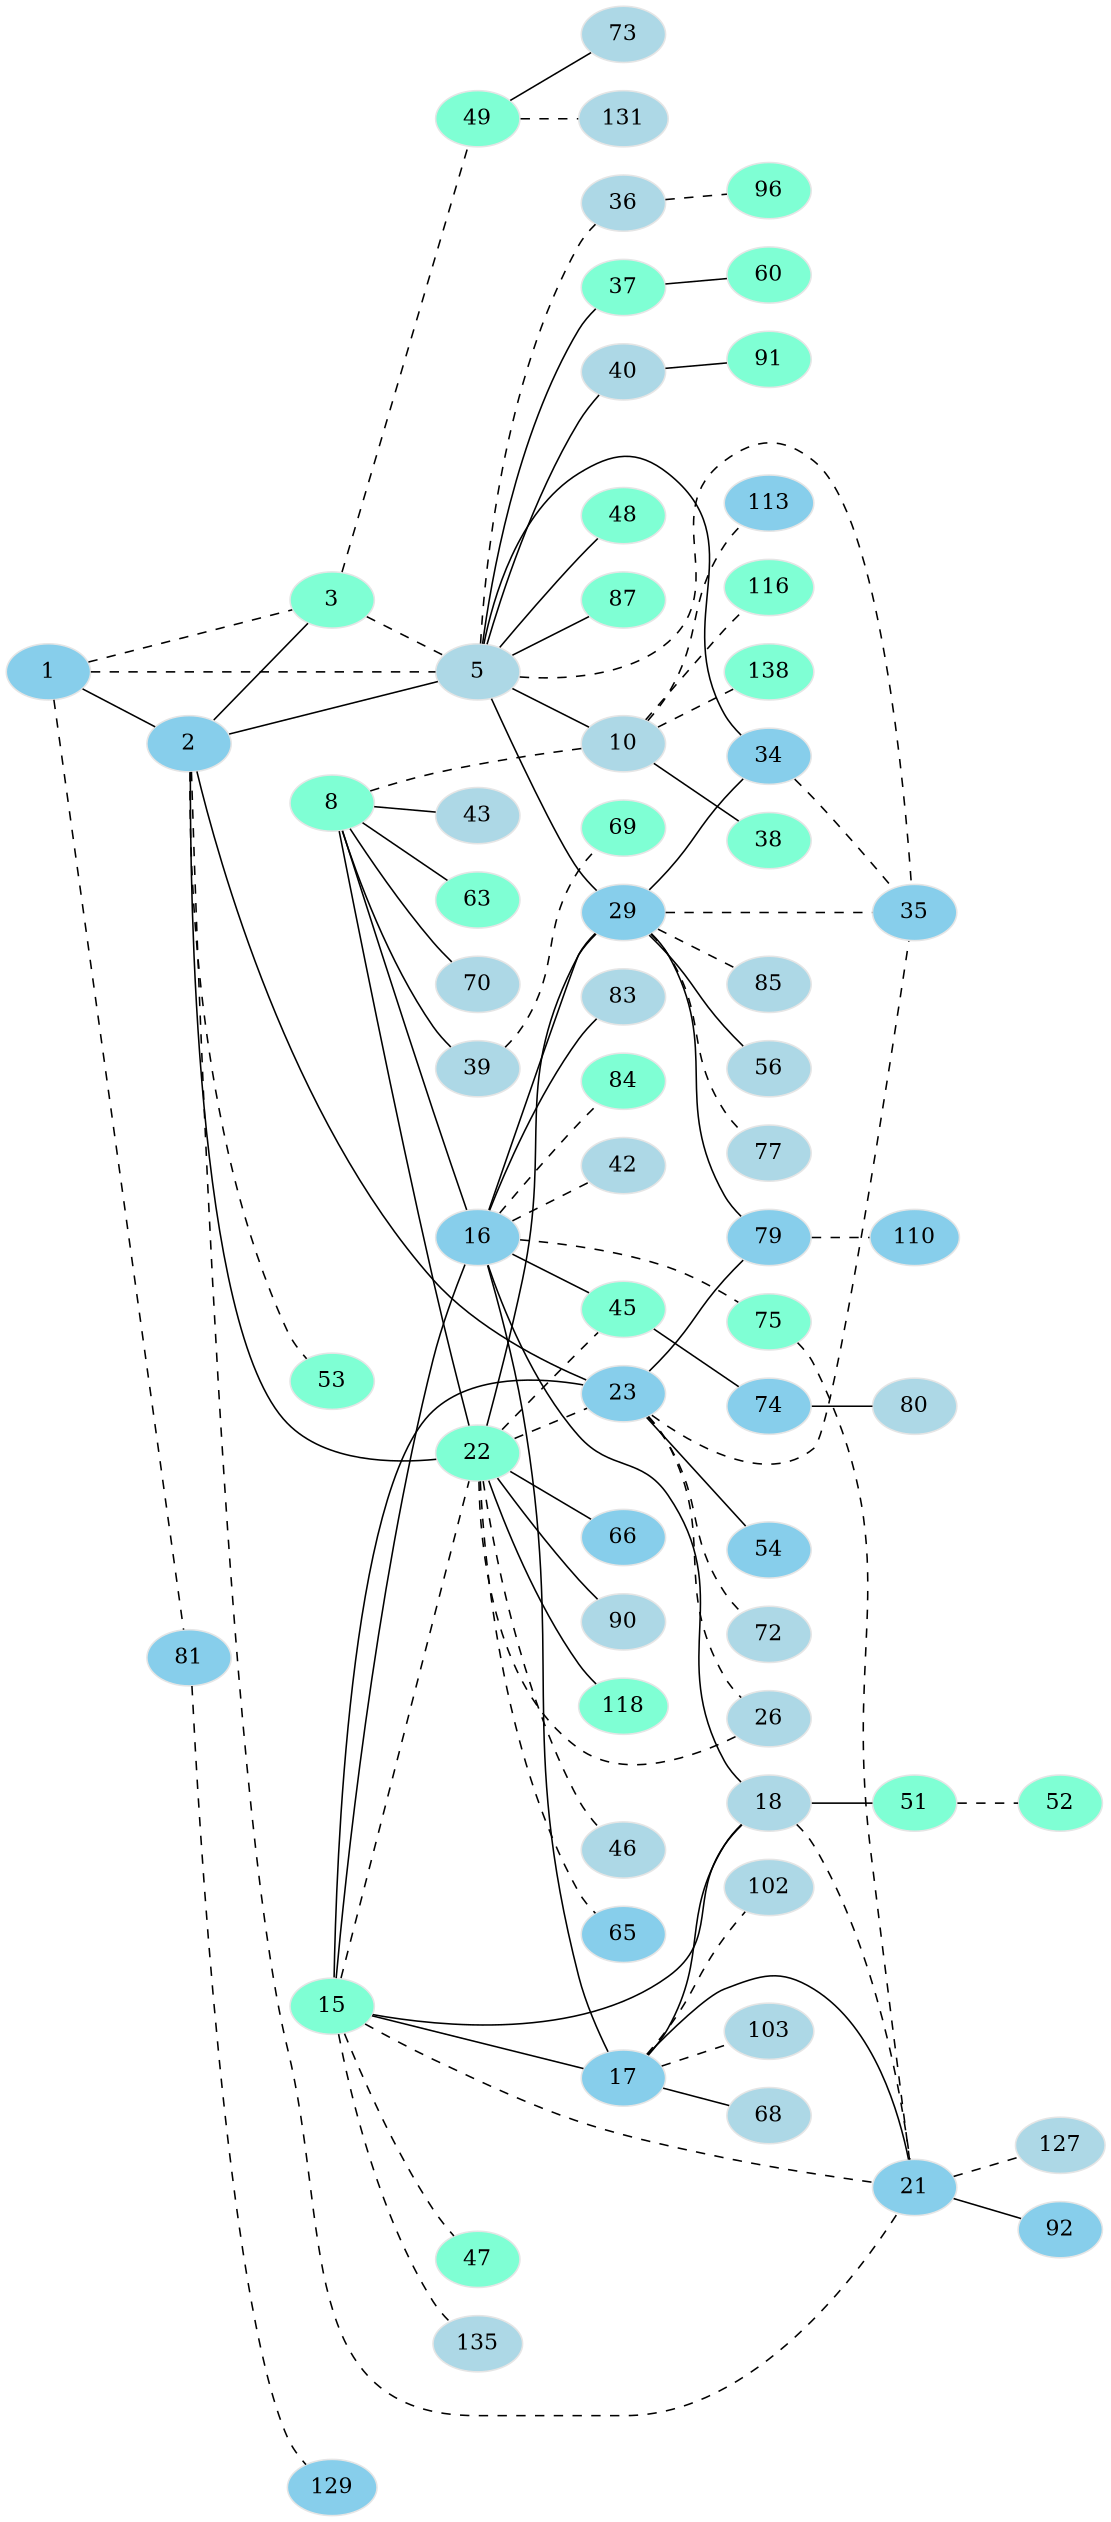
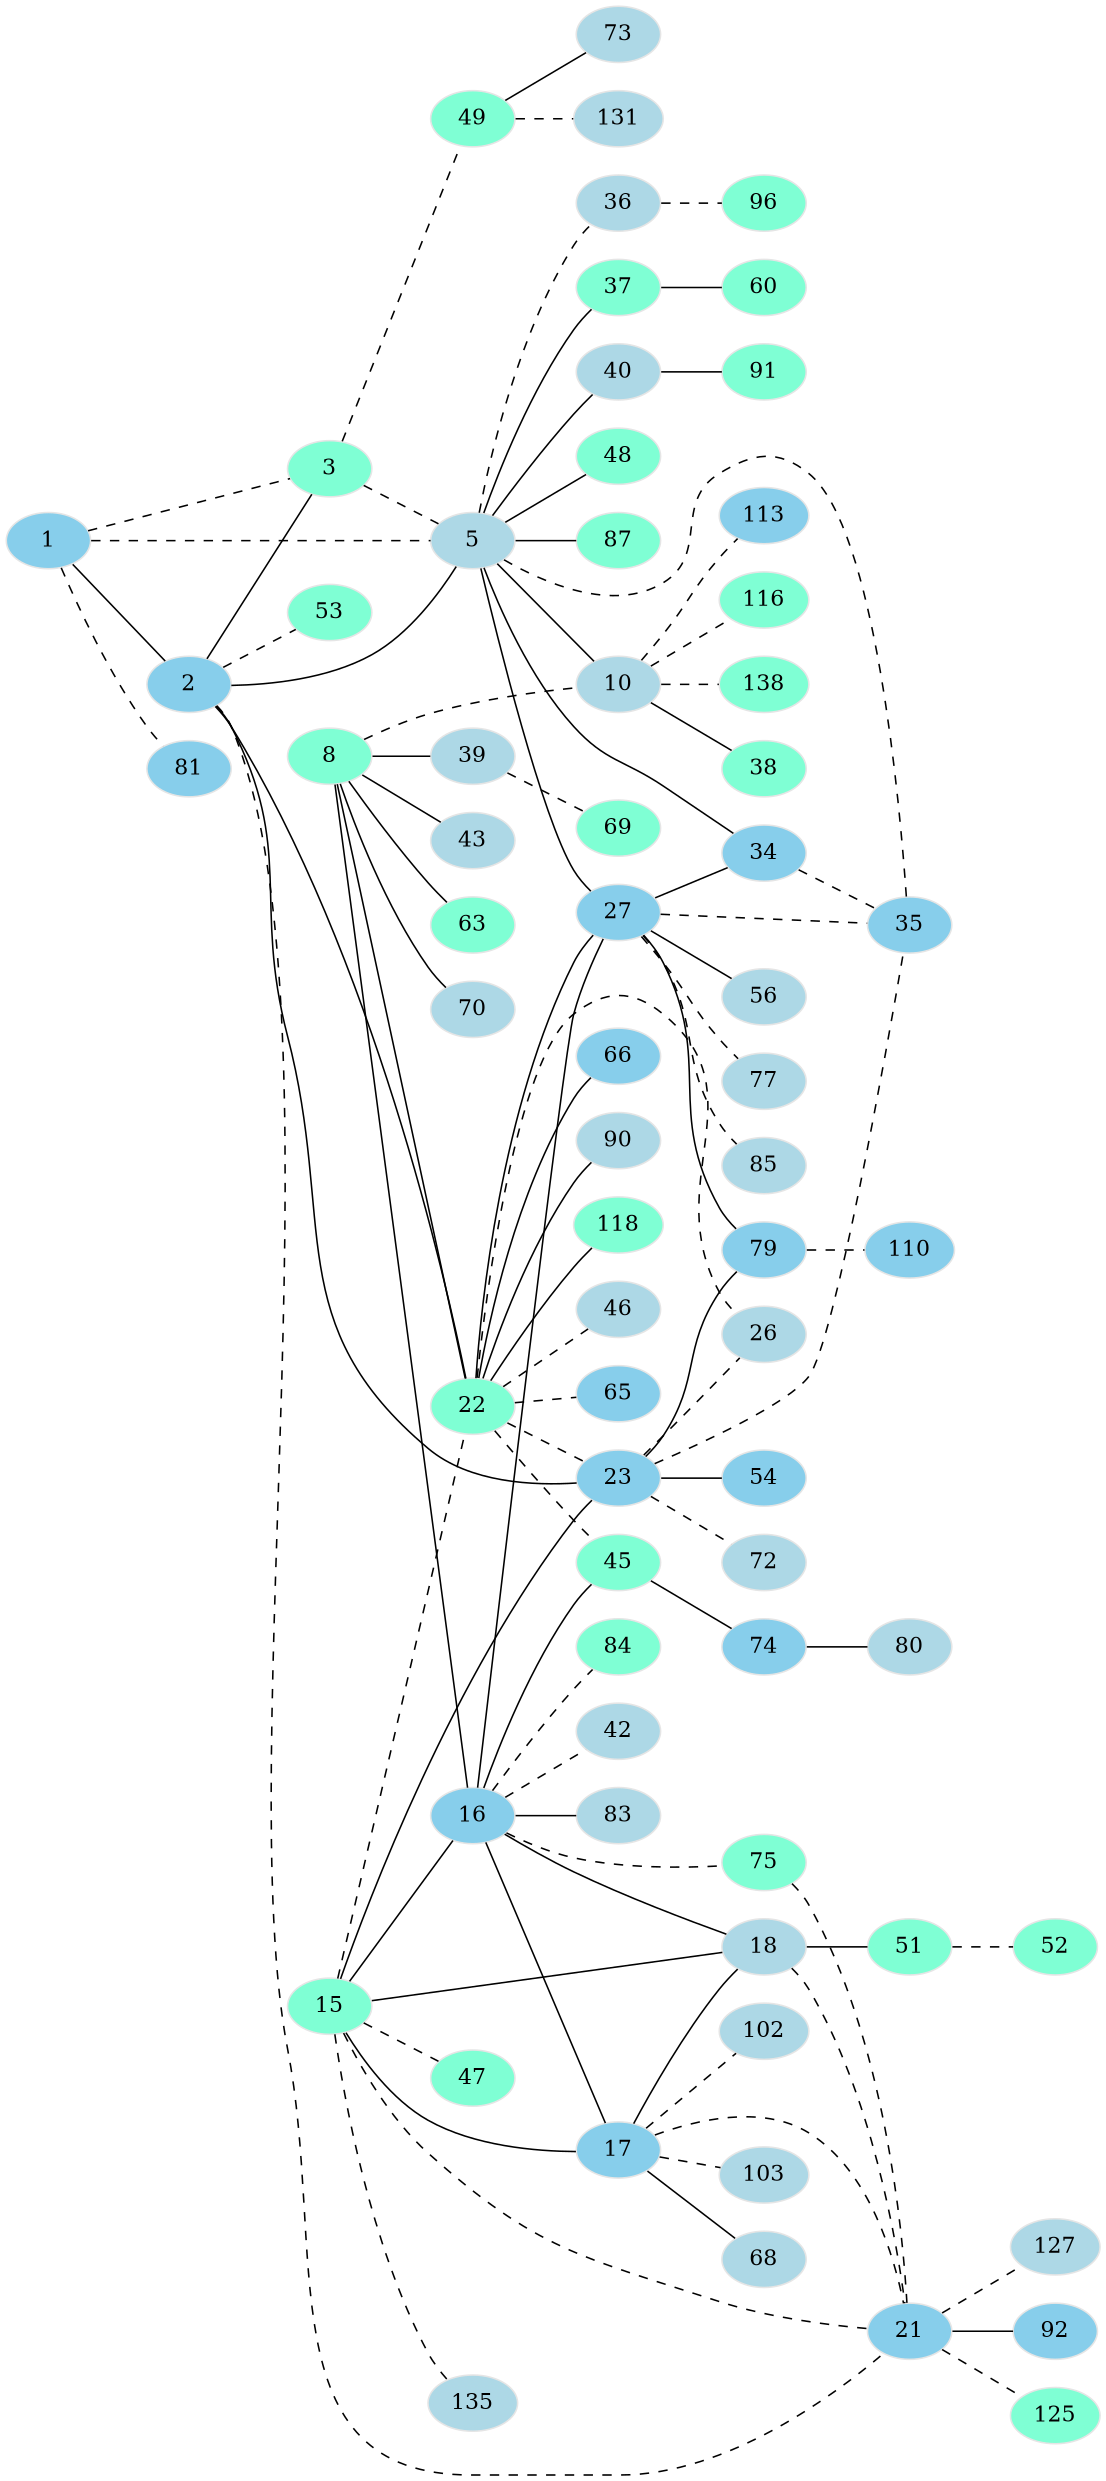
(623, 912) -> (618, 912)
(816, 1990) -> (825, 2145)
none -> (1055, 2416)
(332, 2488) -> none
